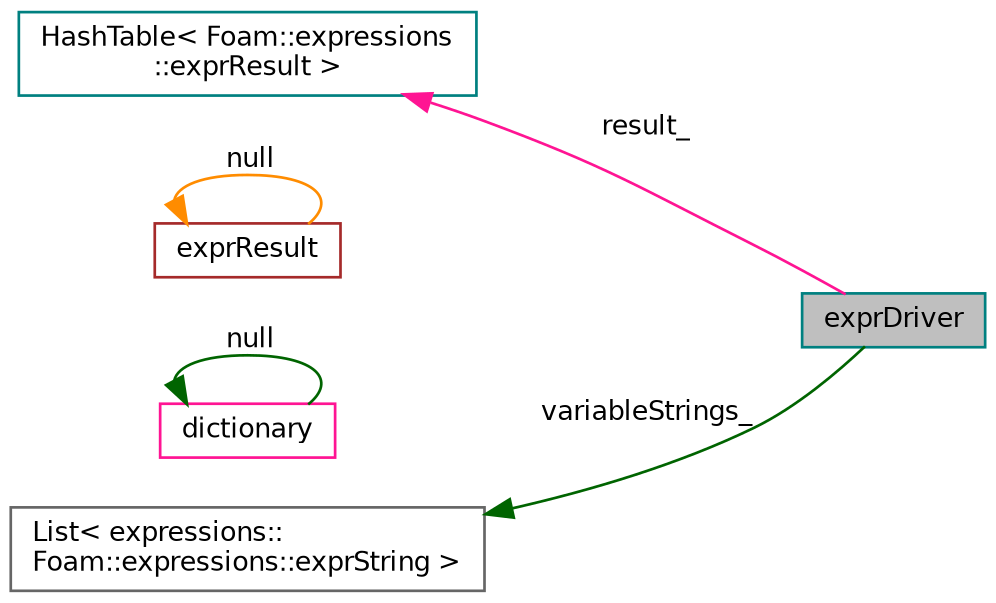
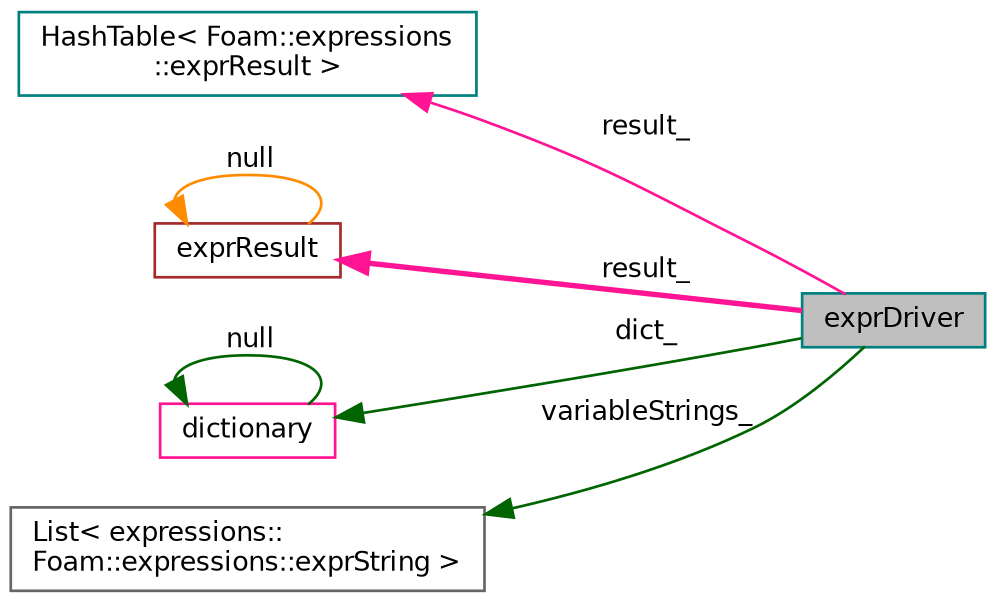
none -> (585, 287)
none -> (583, 377)
